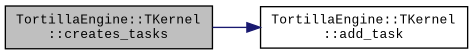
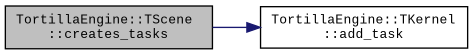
(109, 27) -> (109, 27)
